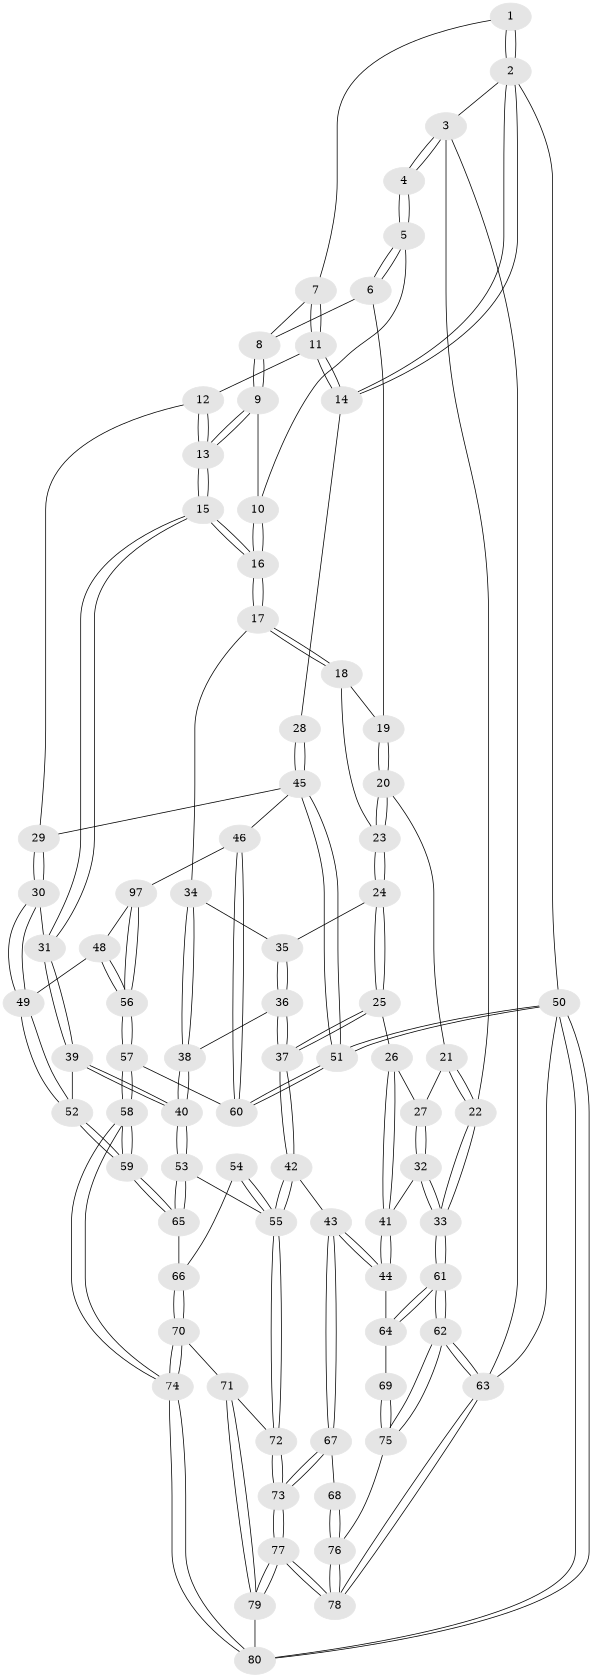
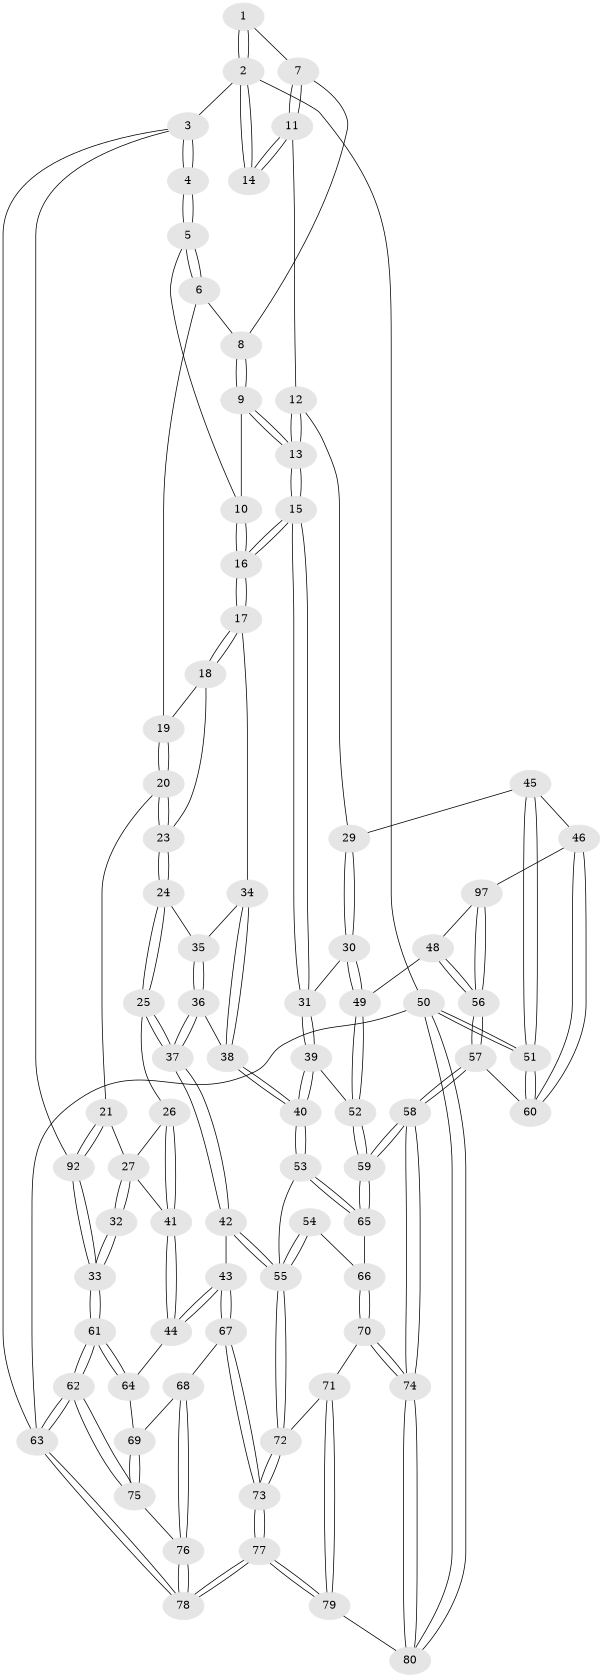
(300, 729) -> none
(476, 1113) -> (74, 1168)
(403, 1195) -> (150, 1195)
none -> (159, 1414)
